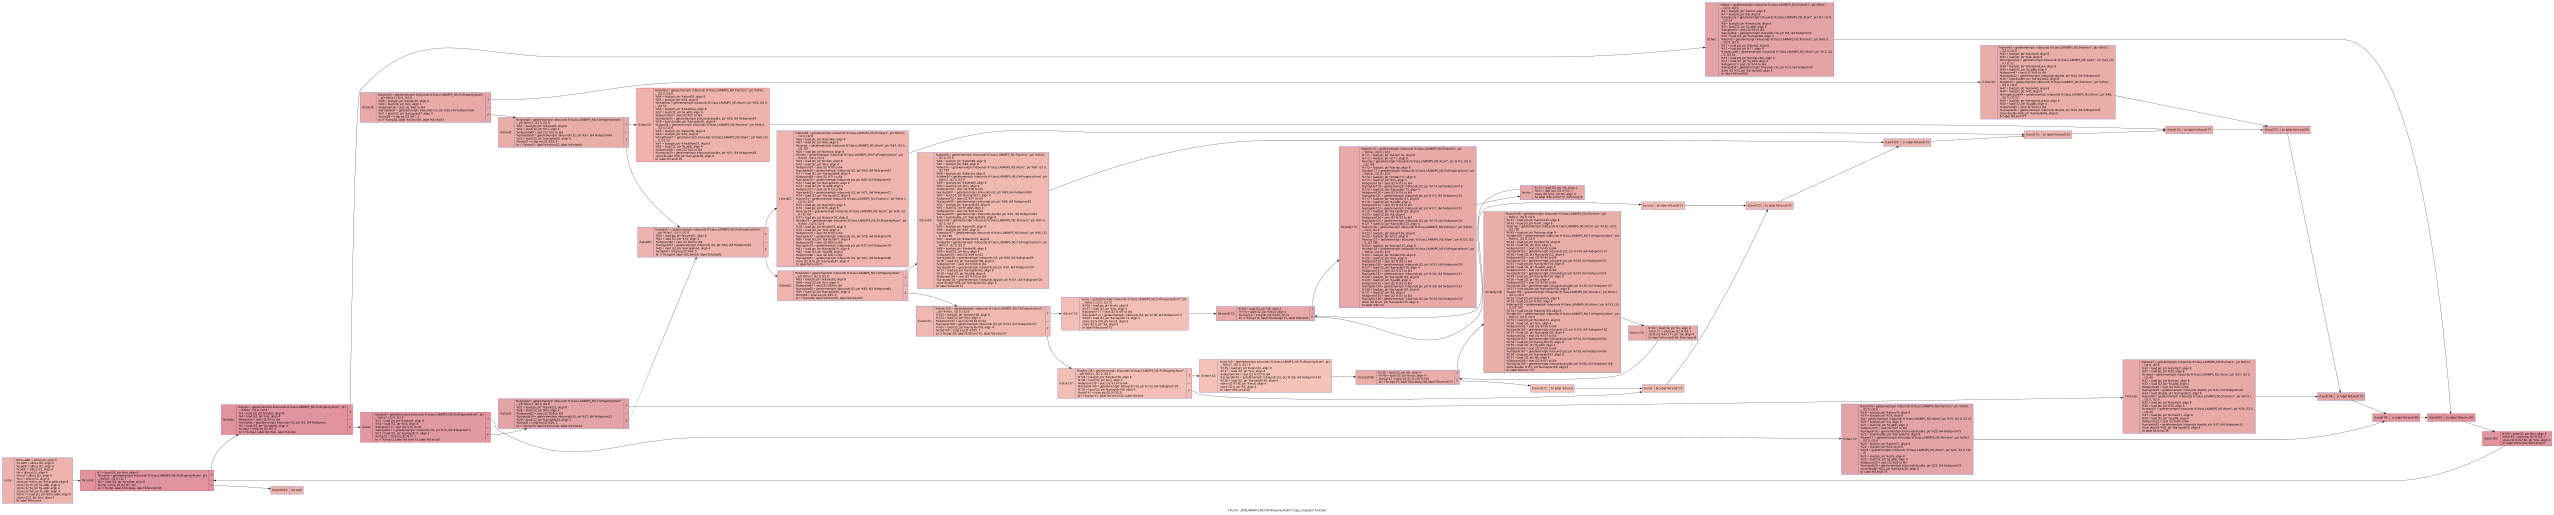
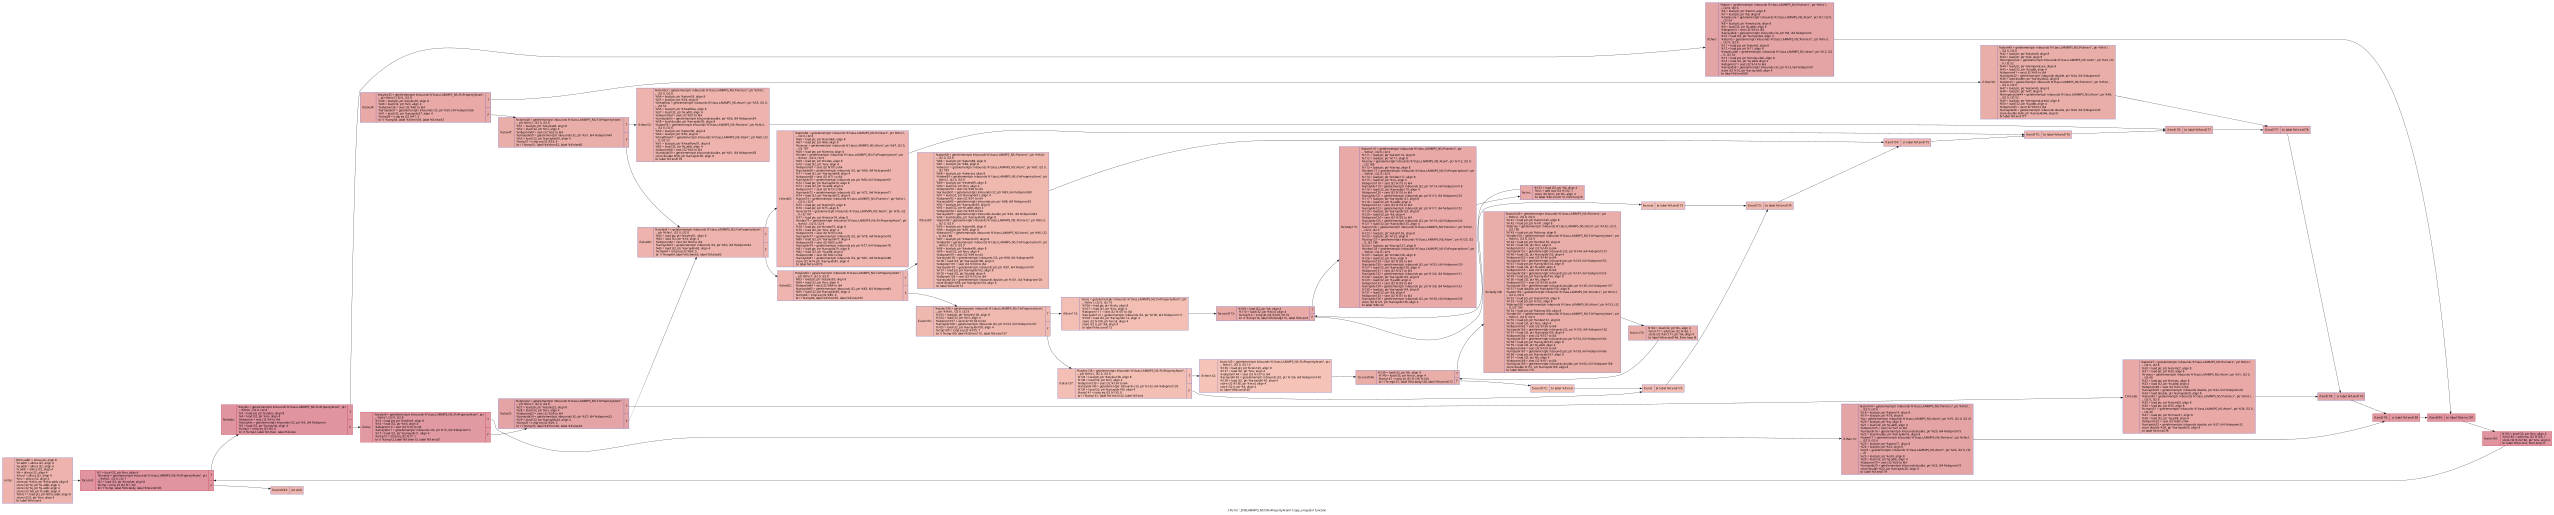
(703, 125) -> (703, 125)
